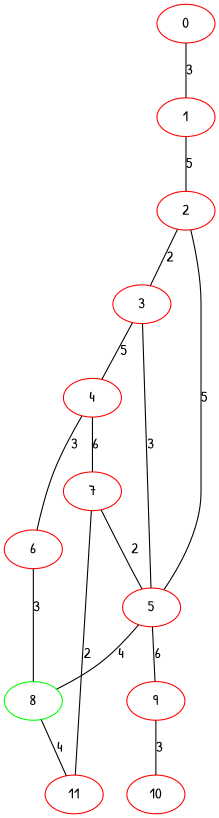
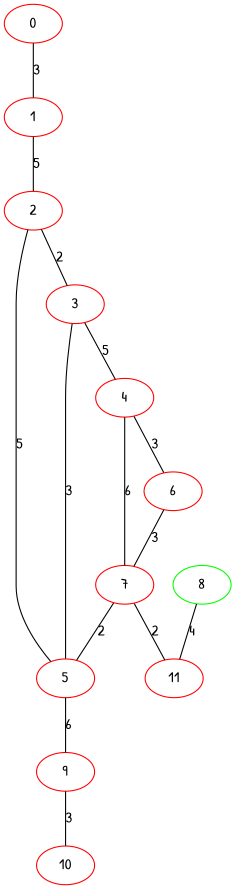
(33, 625) -> (149, 538)
(101, 662) -> none
